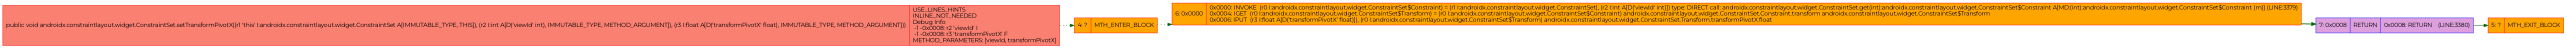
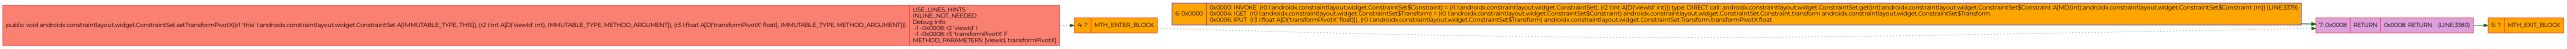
(1737, 14) -> (1737, 14)
(1163, 25) -> (1735, 37)
(2395, 25) -> (2395, 25)
